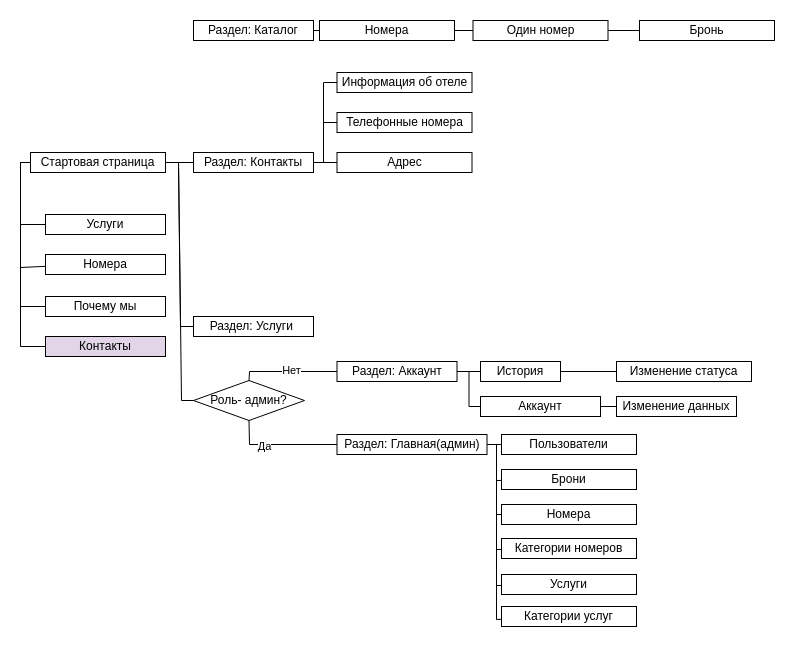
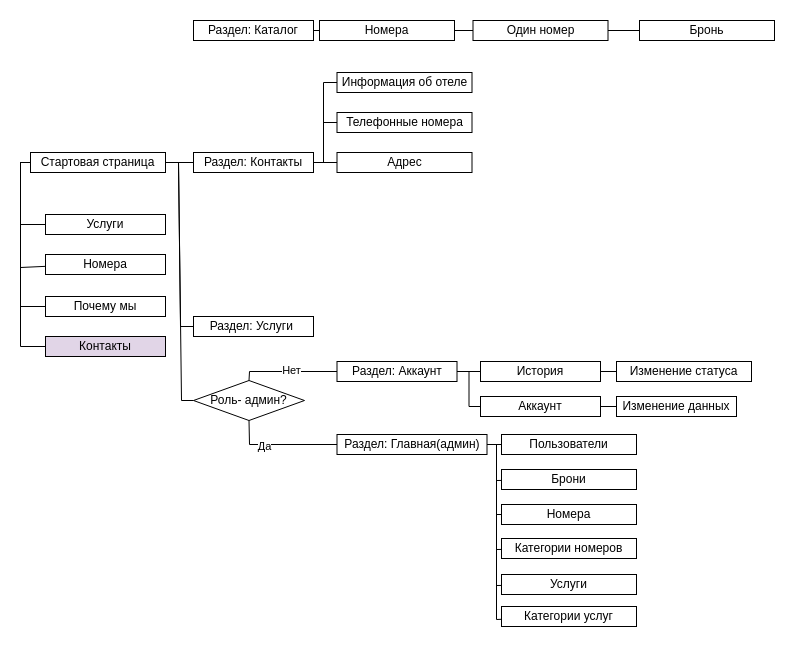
(521, 372) -> (541, 372)
